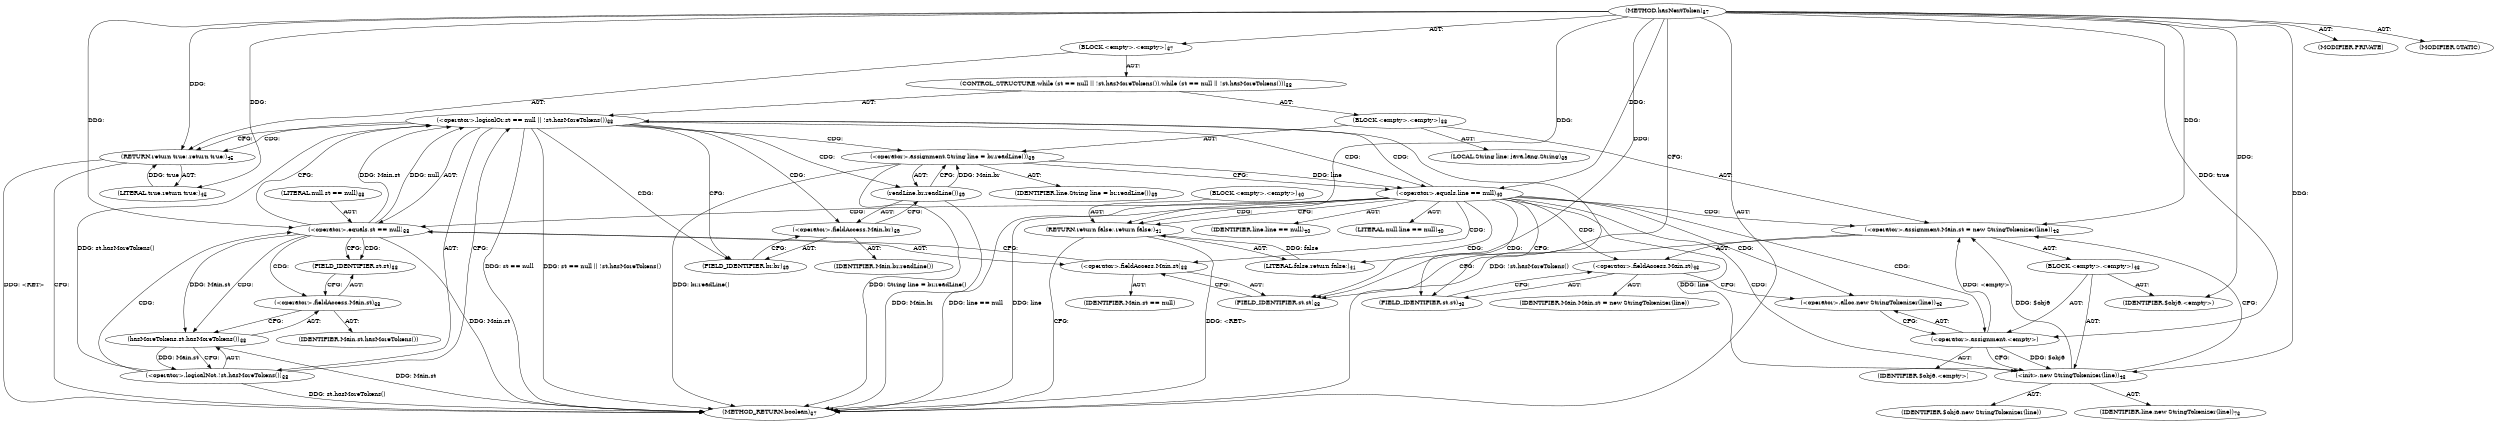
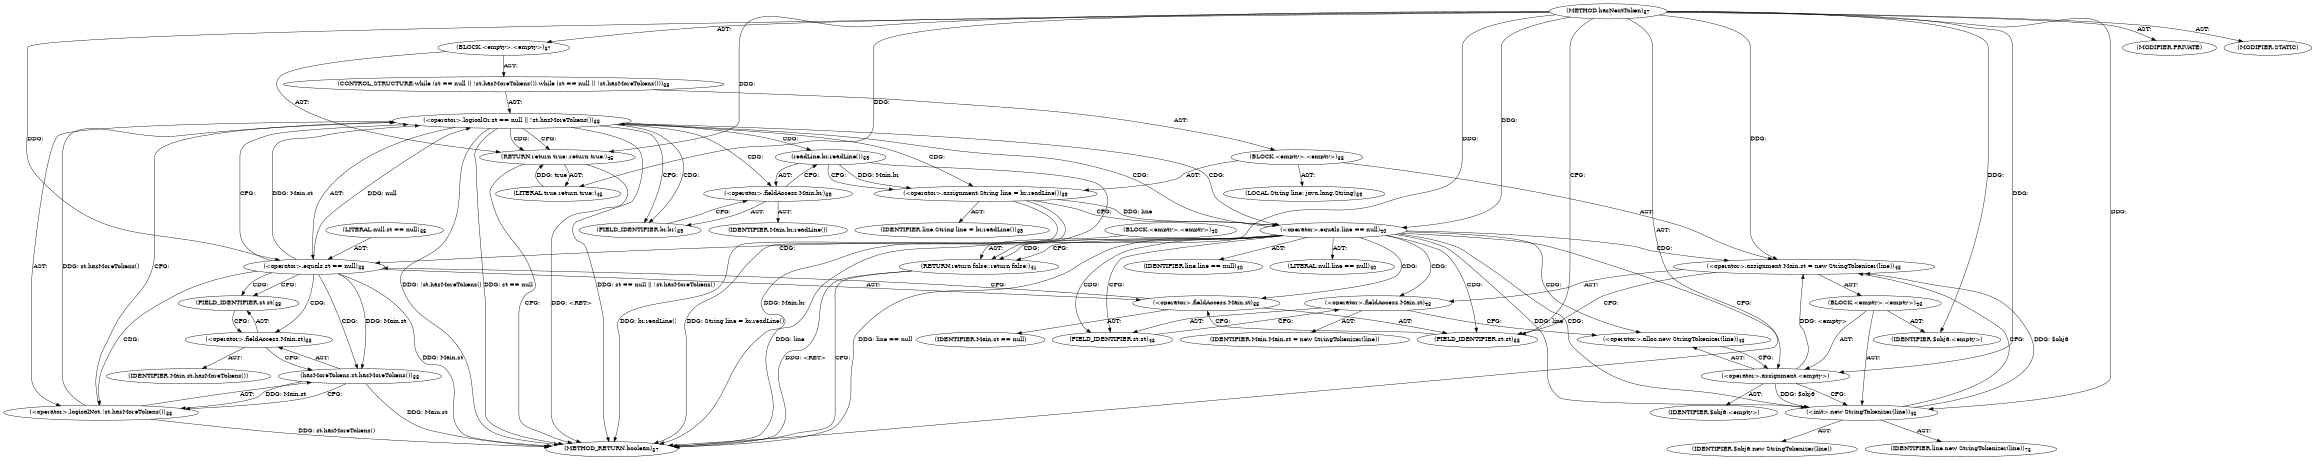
(914, 172) -> none
(2214, 176) -> (2022, 194)
(1310, 267) -> none
(1903, 267) -> (1745, 303)
(156, 281) -> (152, 308)
